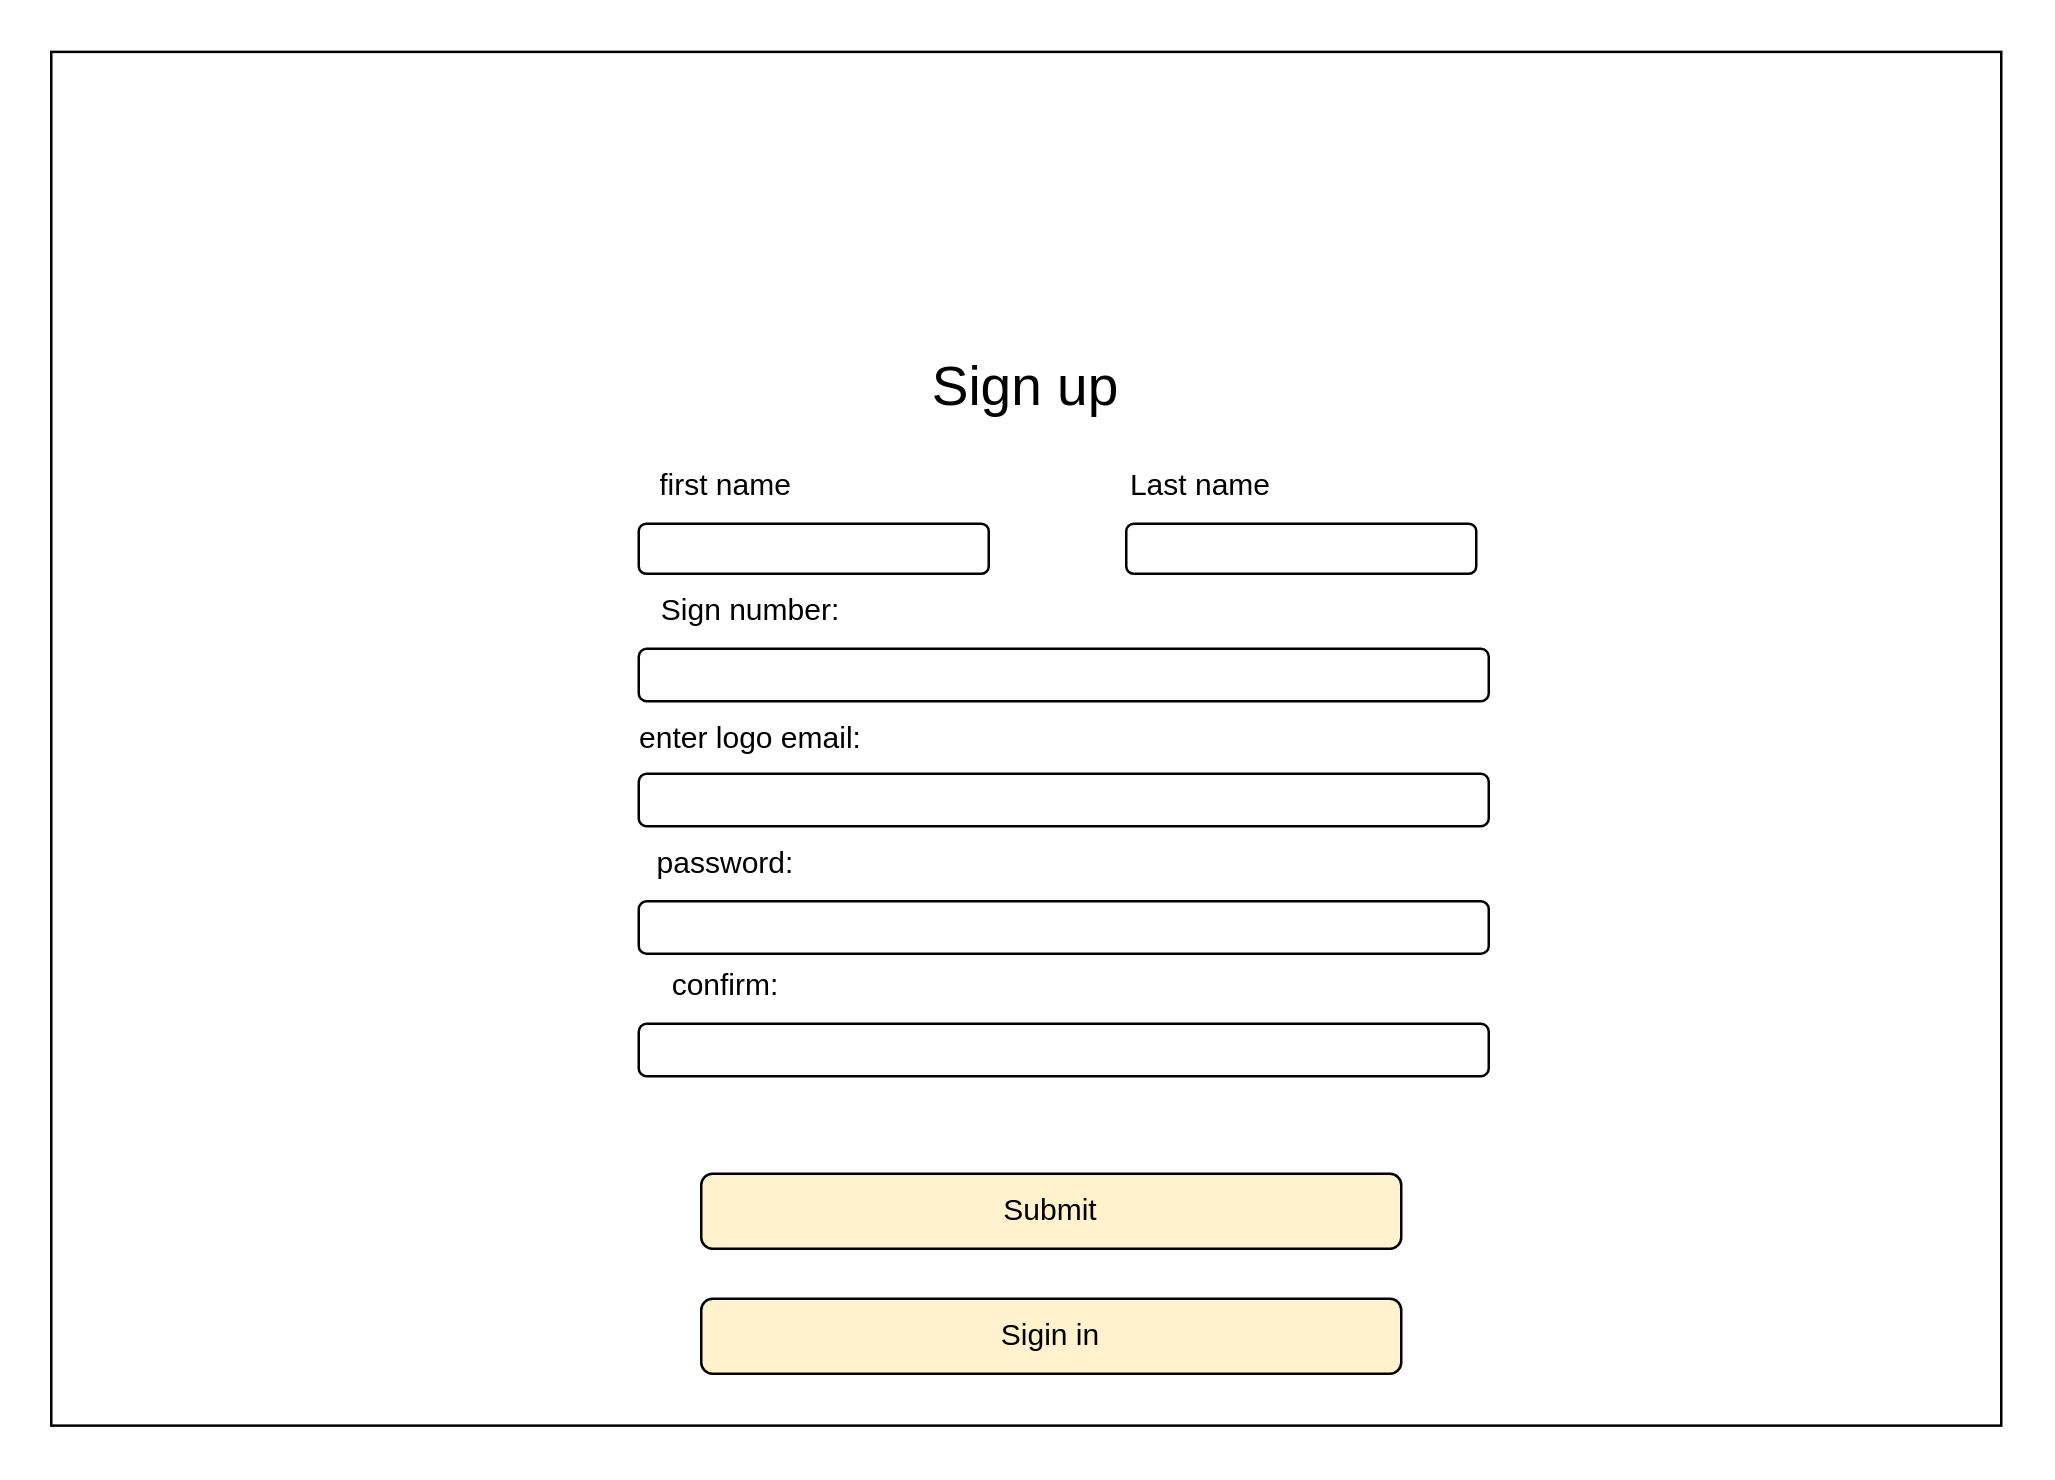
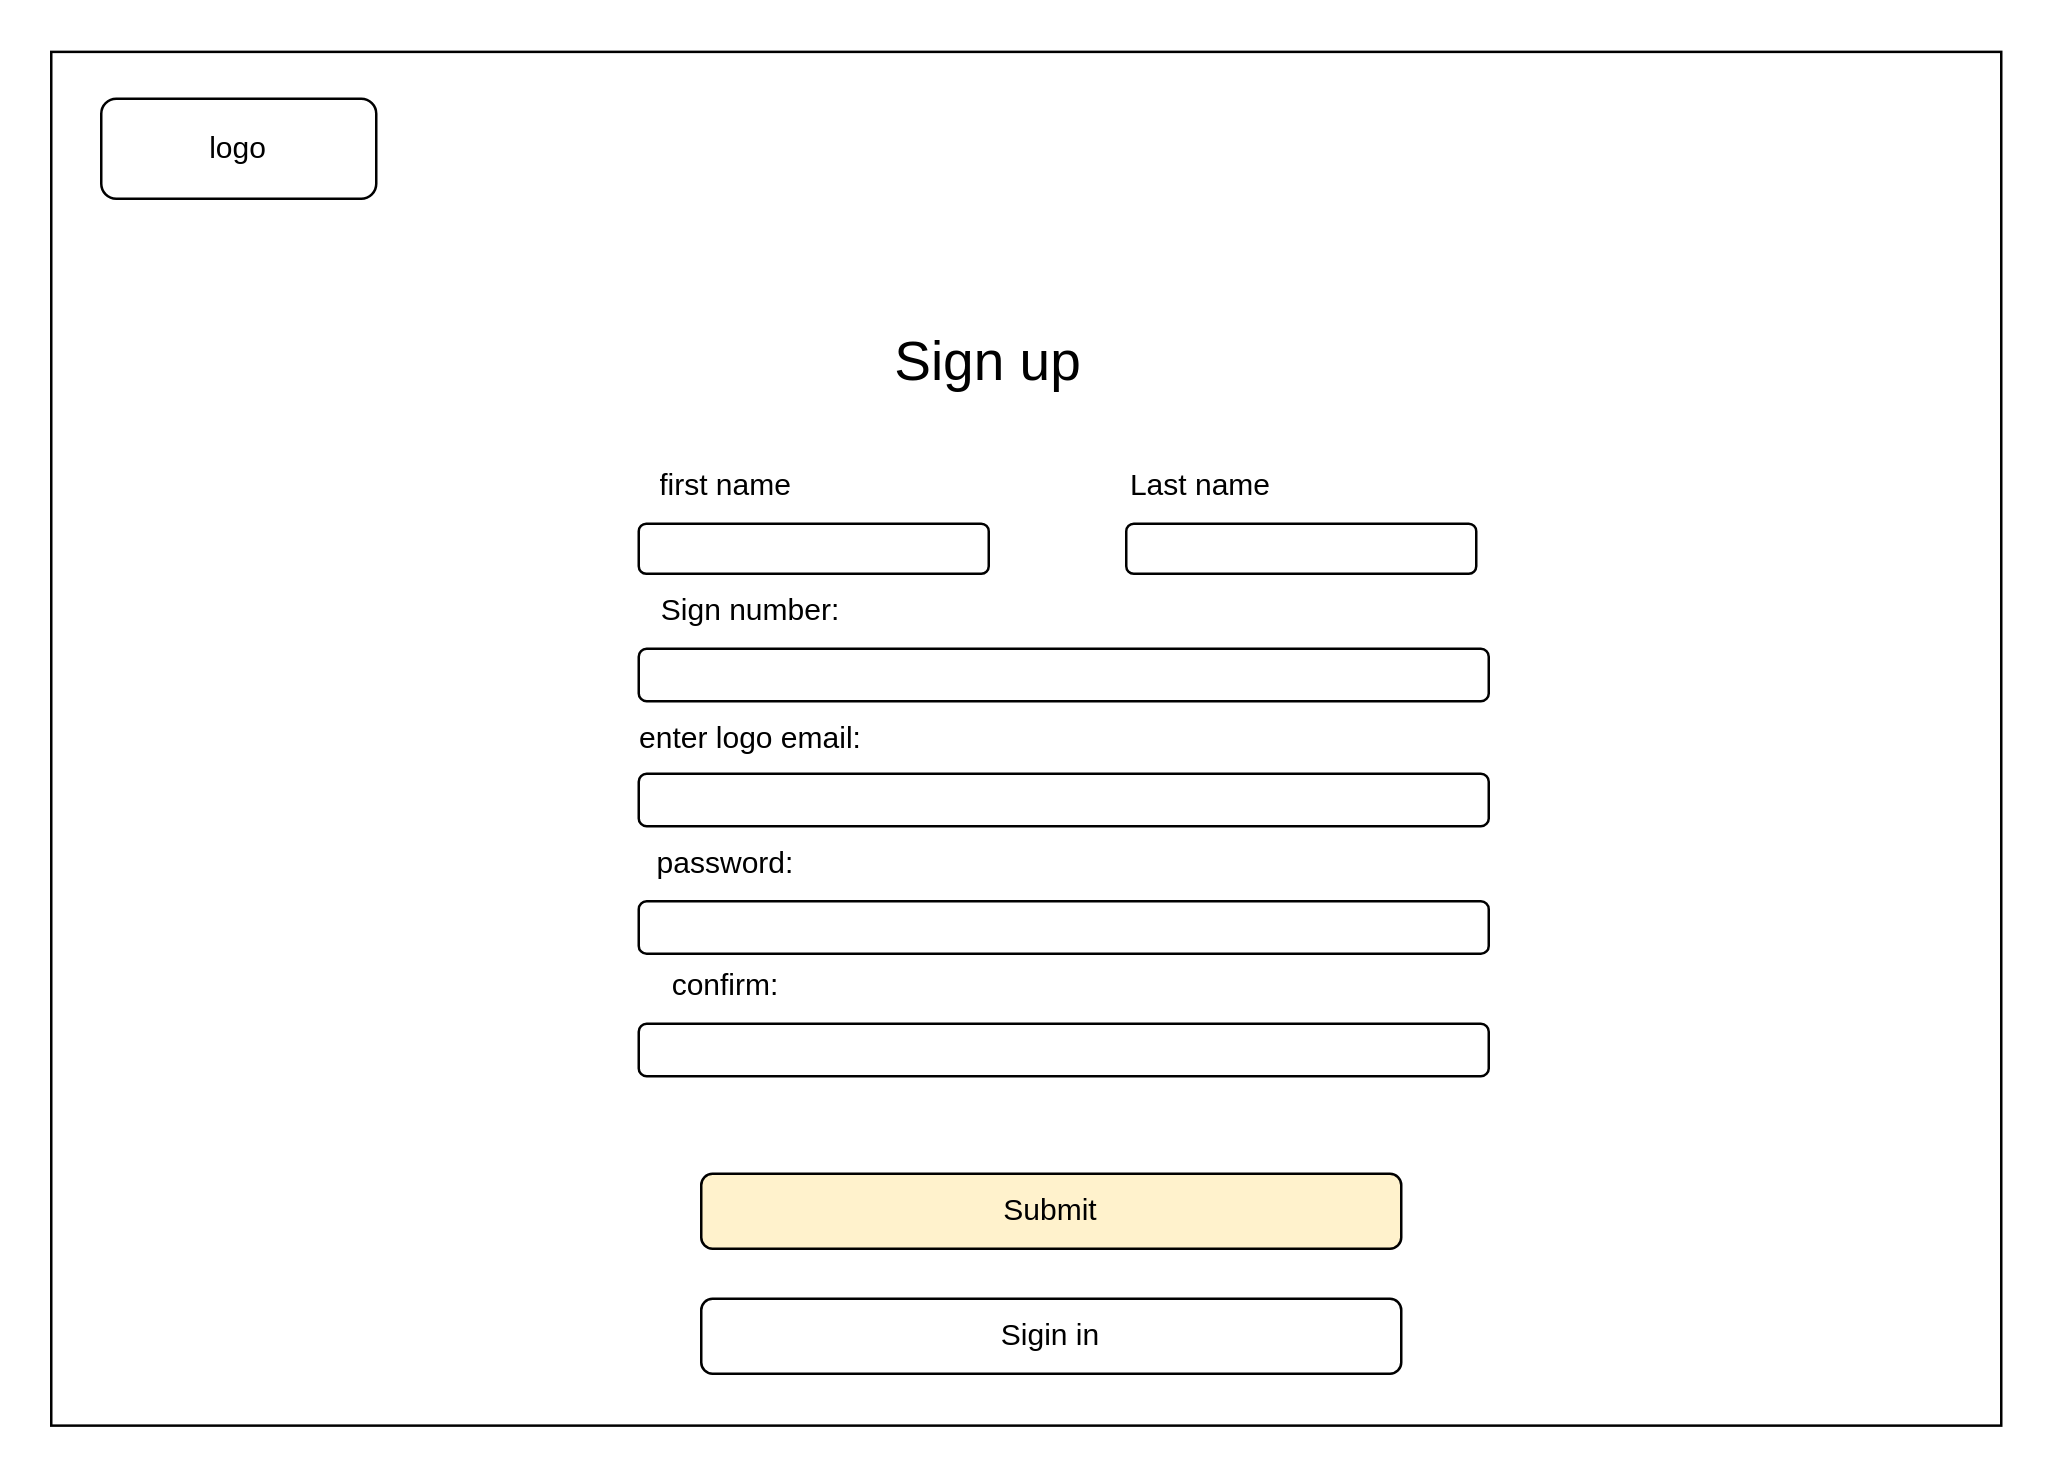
none -> (239, 149)
(1026, 386) -> (989, 361)
(1051, 1336) -> (1051, 1336)
